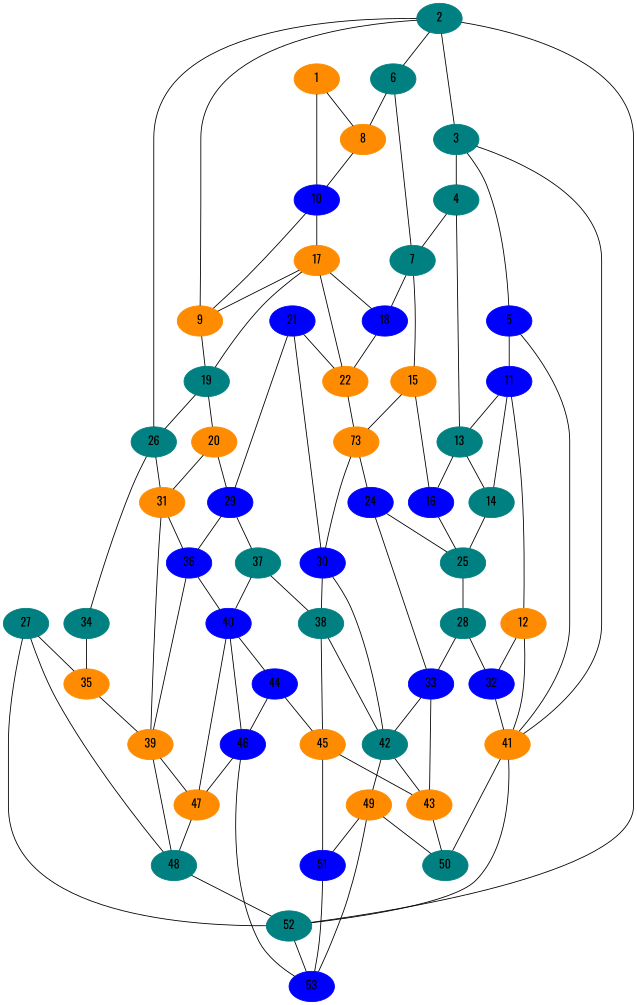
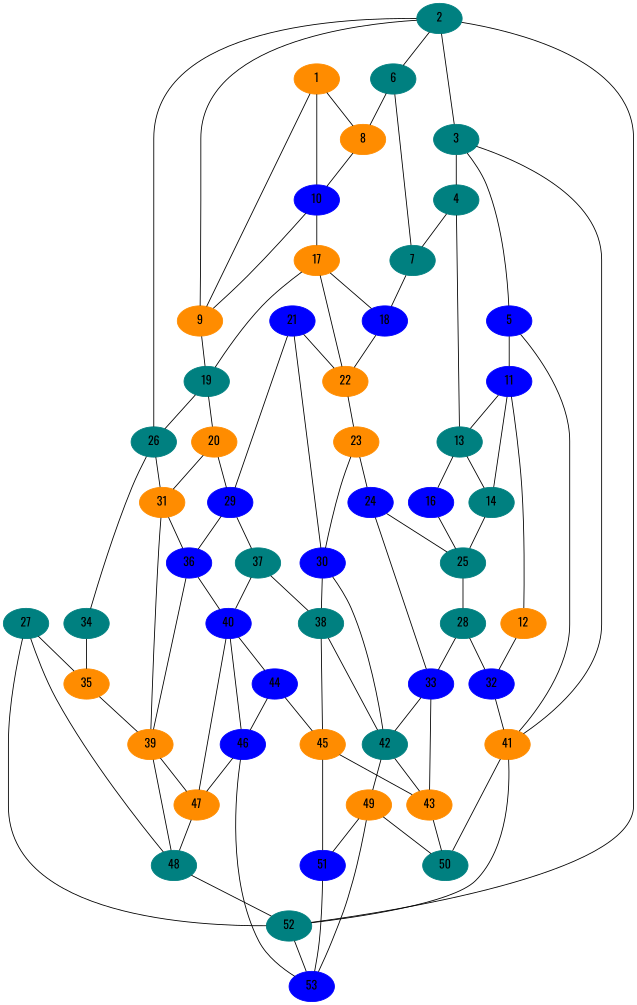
(258, 291) -> (258, 200)
(413, 381) -> none
(356, 442) -> (356, 442)
(524, 685) -> none
